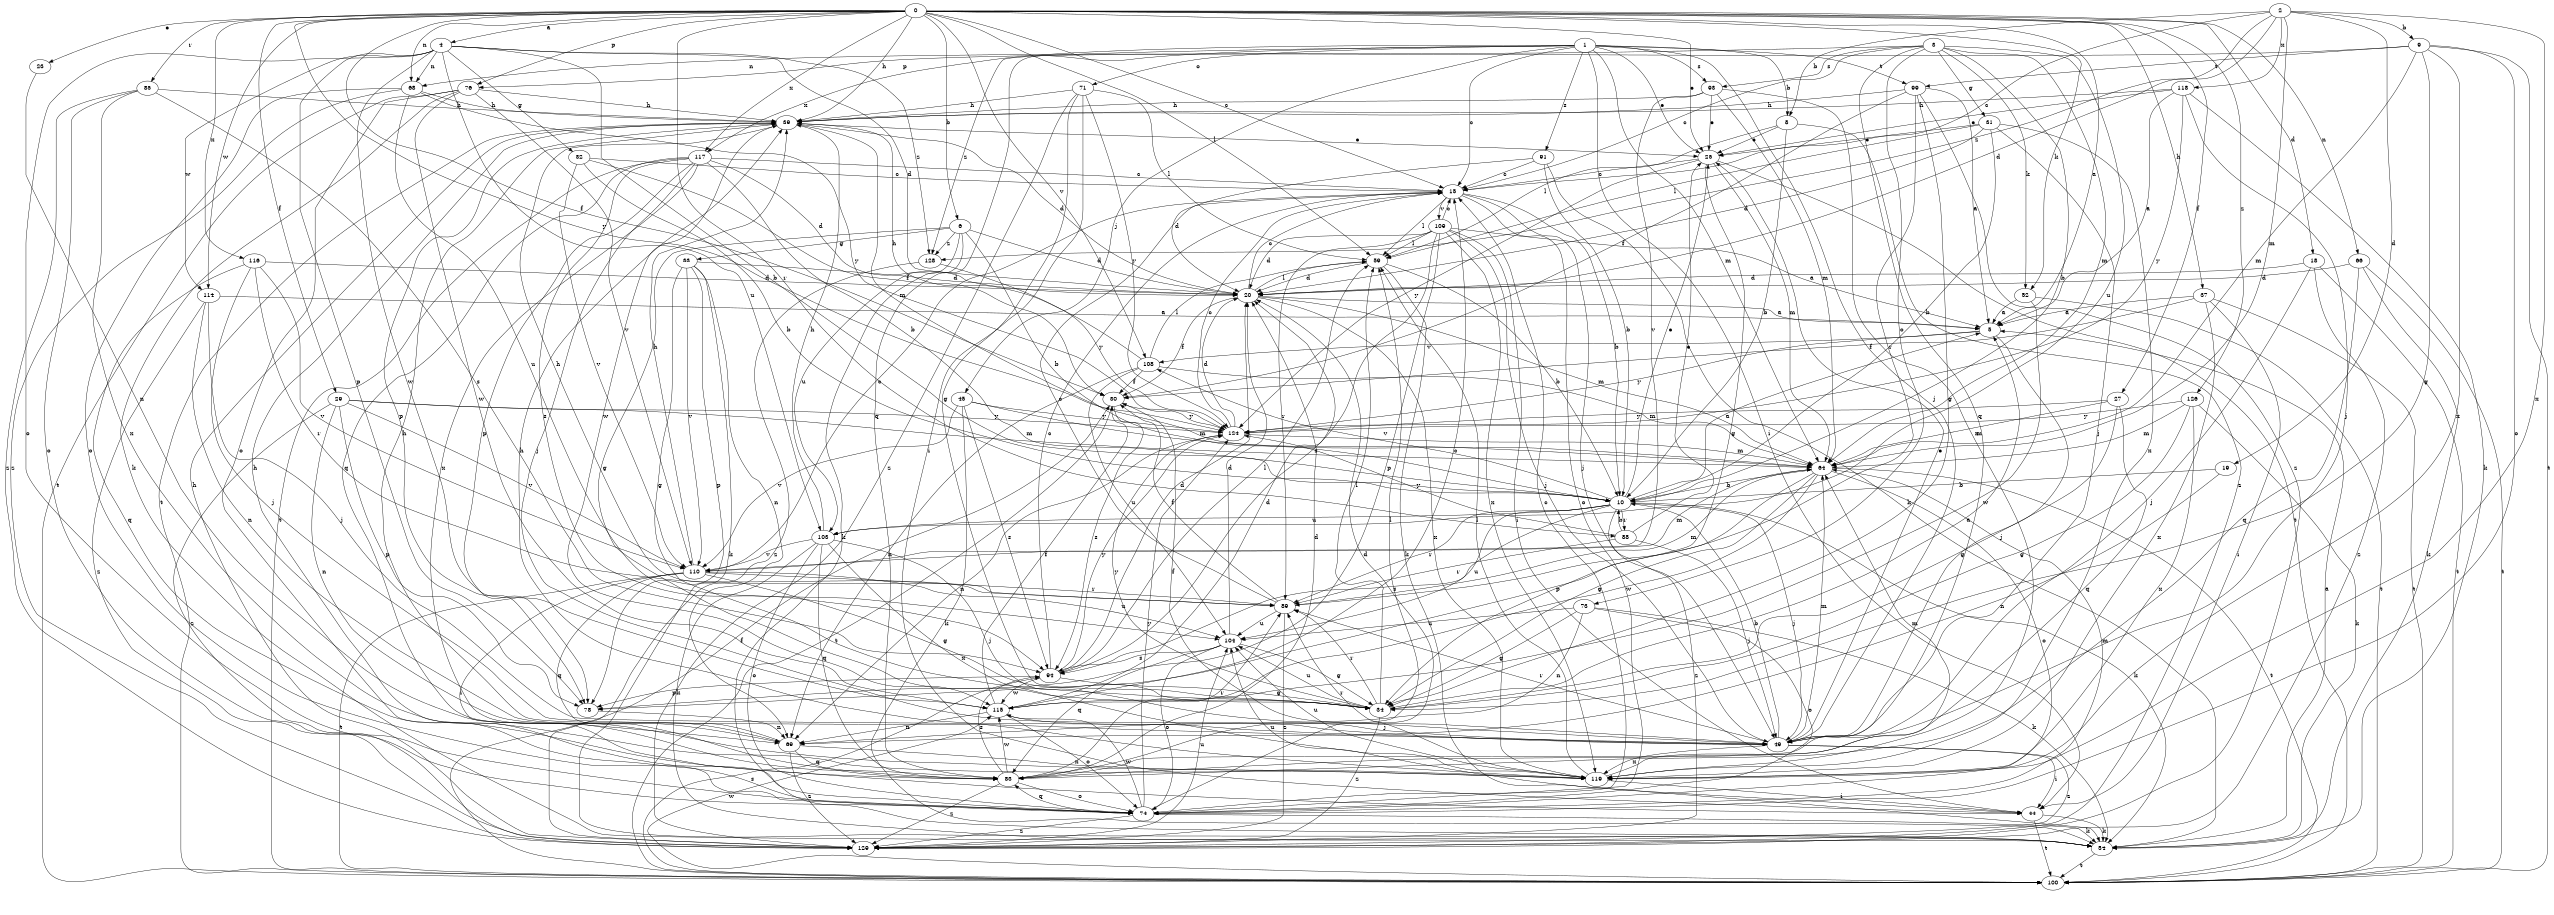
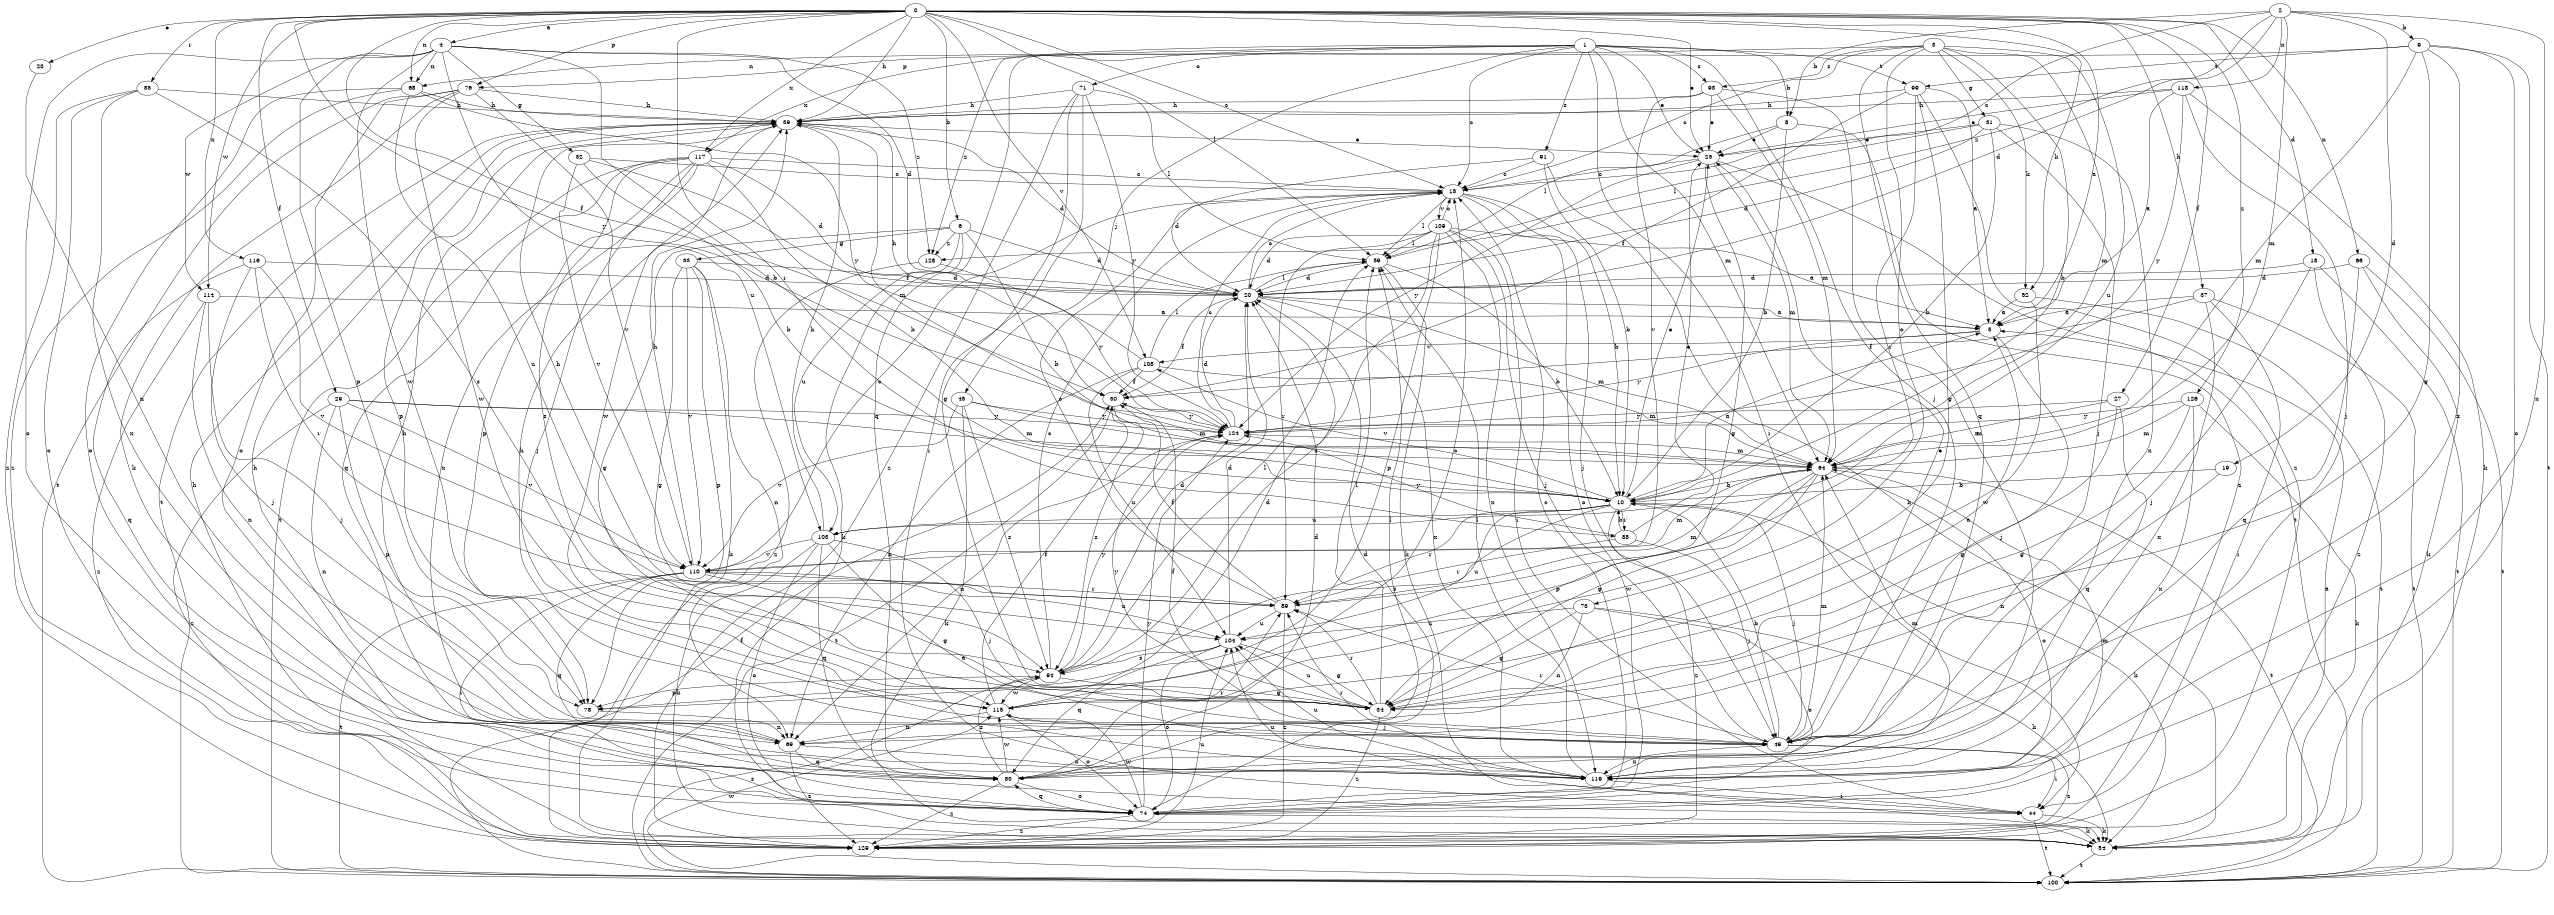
(964, 658) -> (964, 658)
